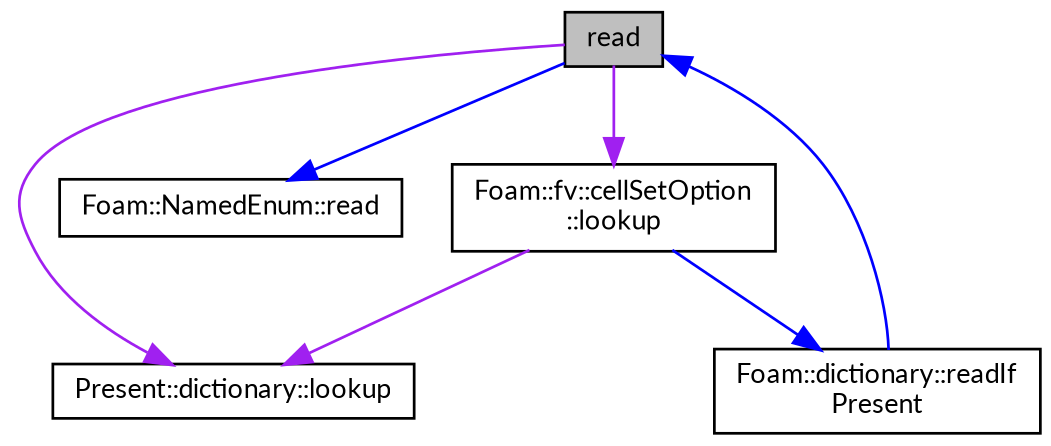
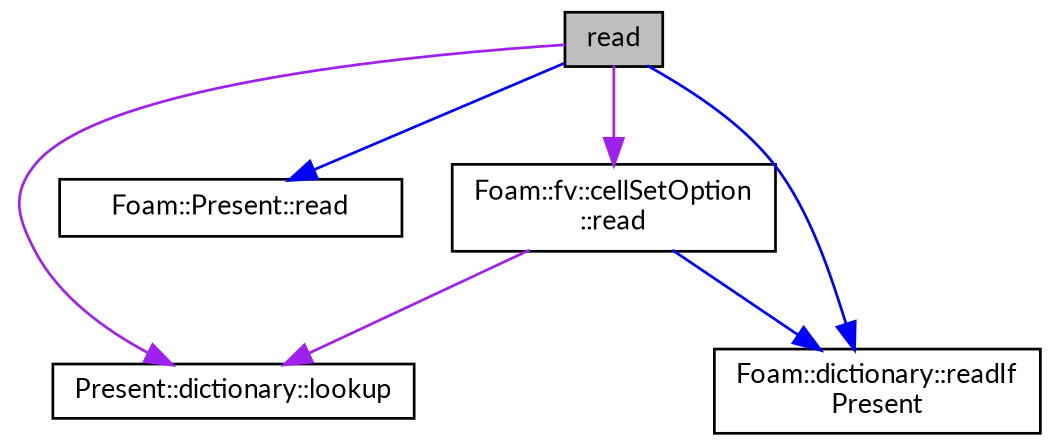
(832, 178) -> (778, 170)
(231, 208) -> (231, 208)
(614, 208) -> (614, 208)
